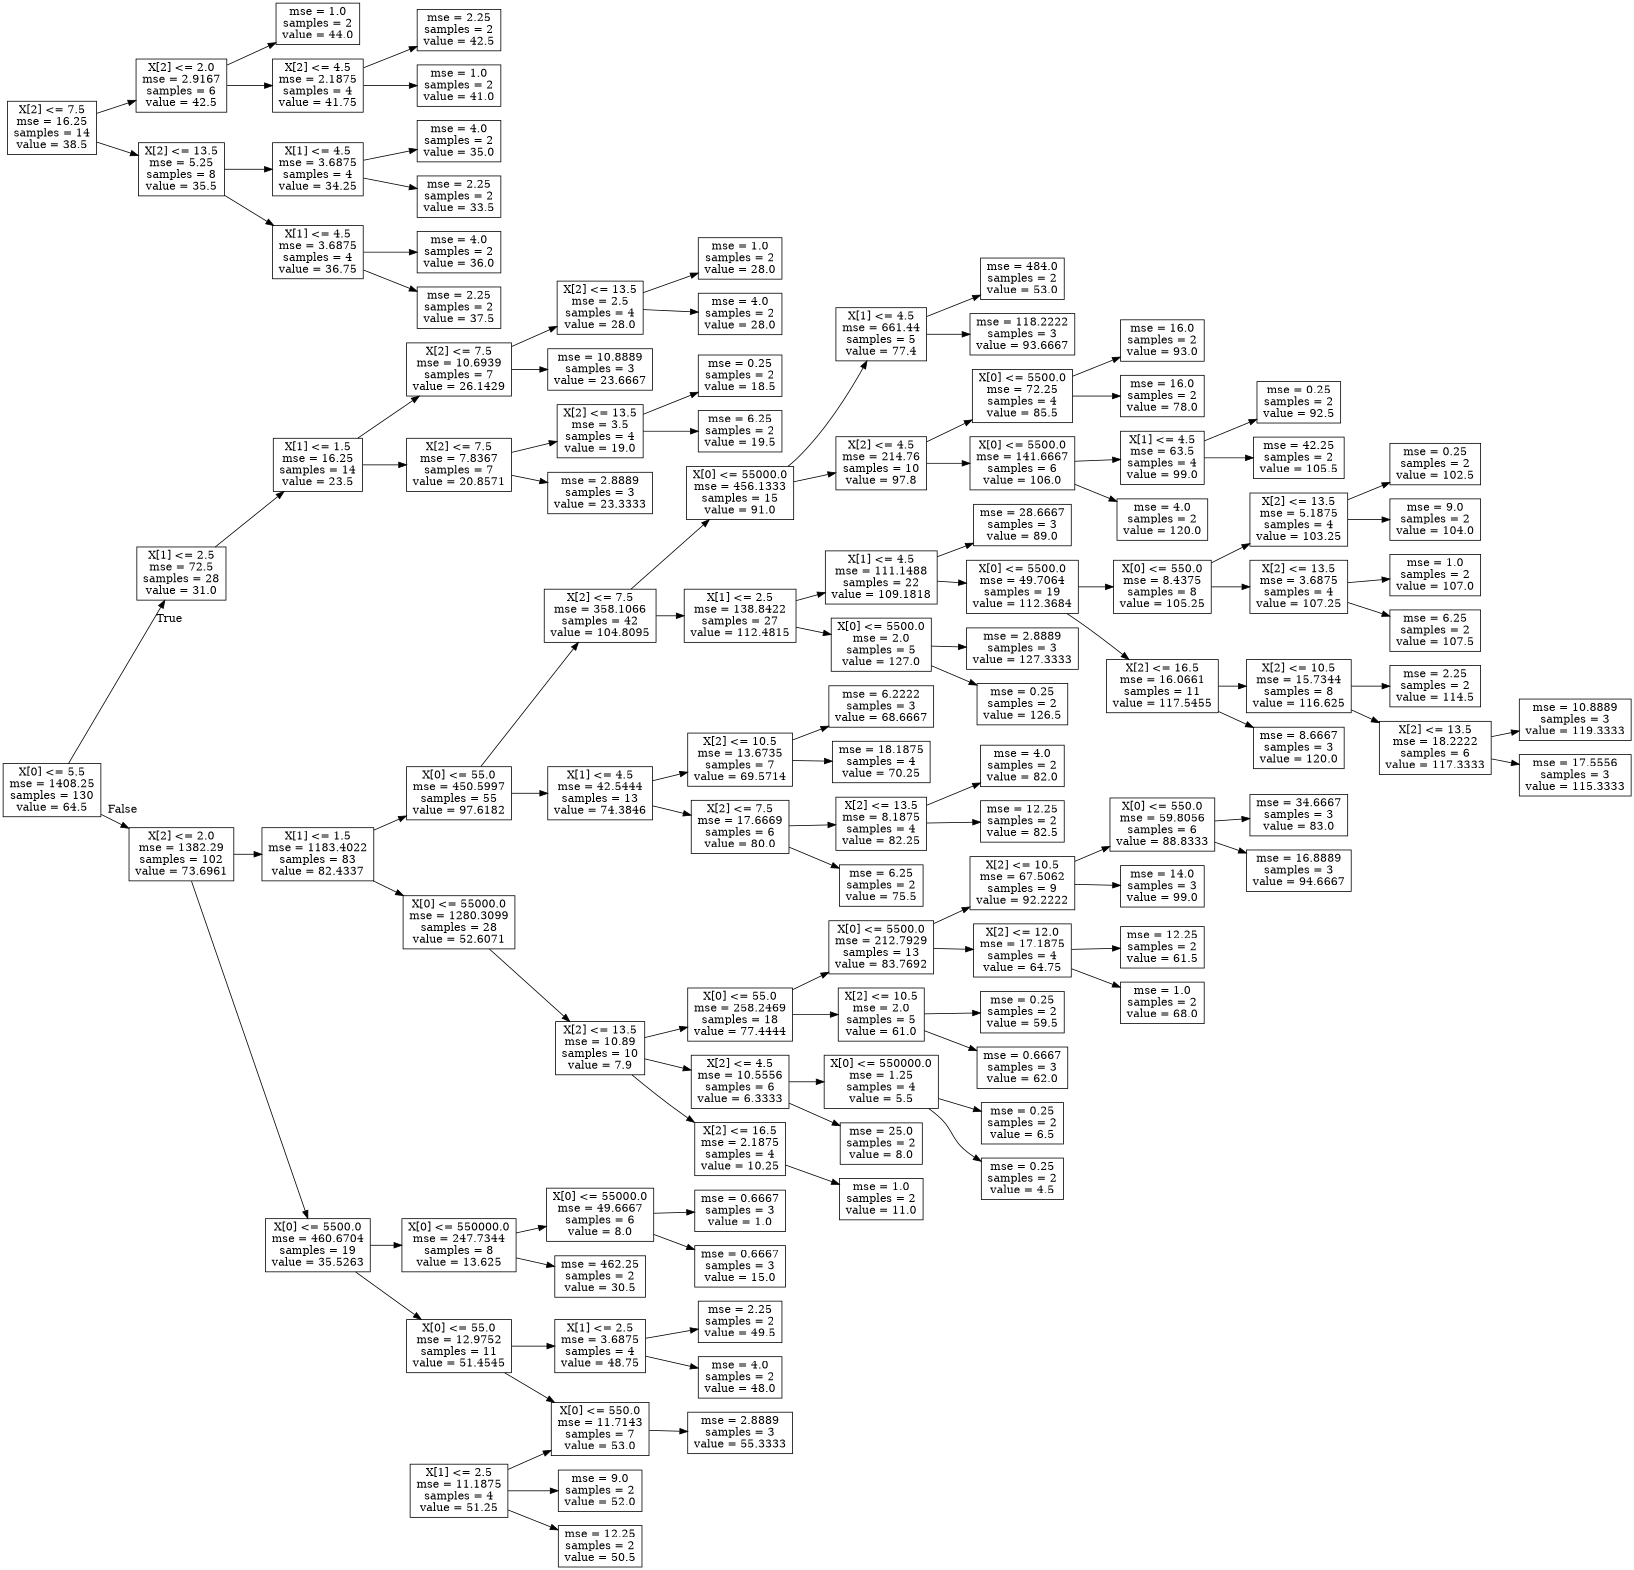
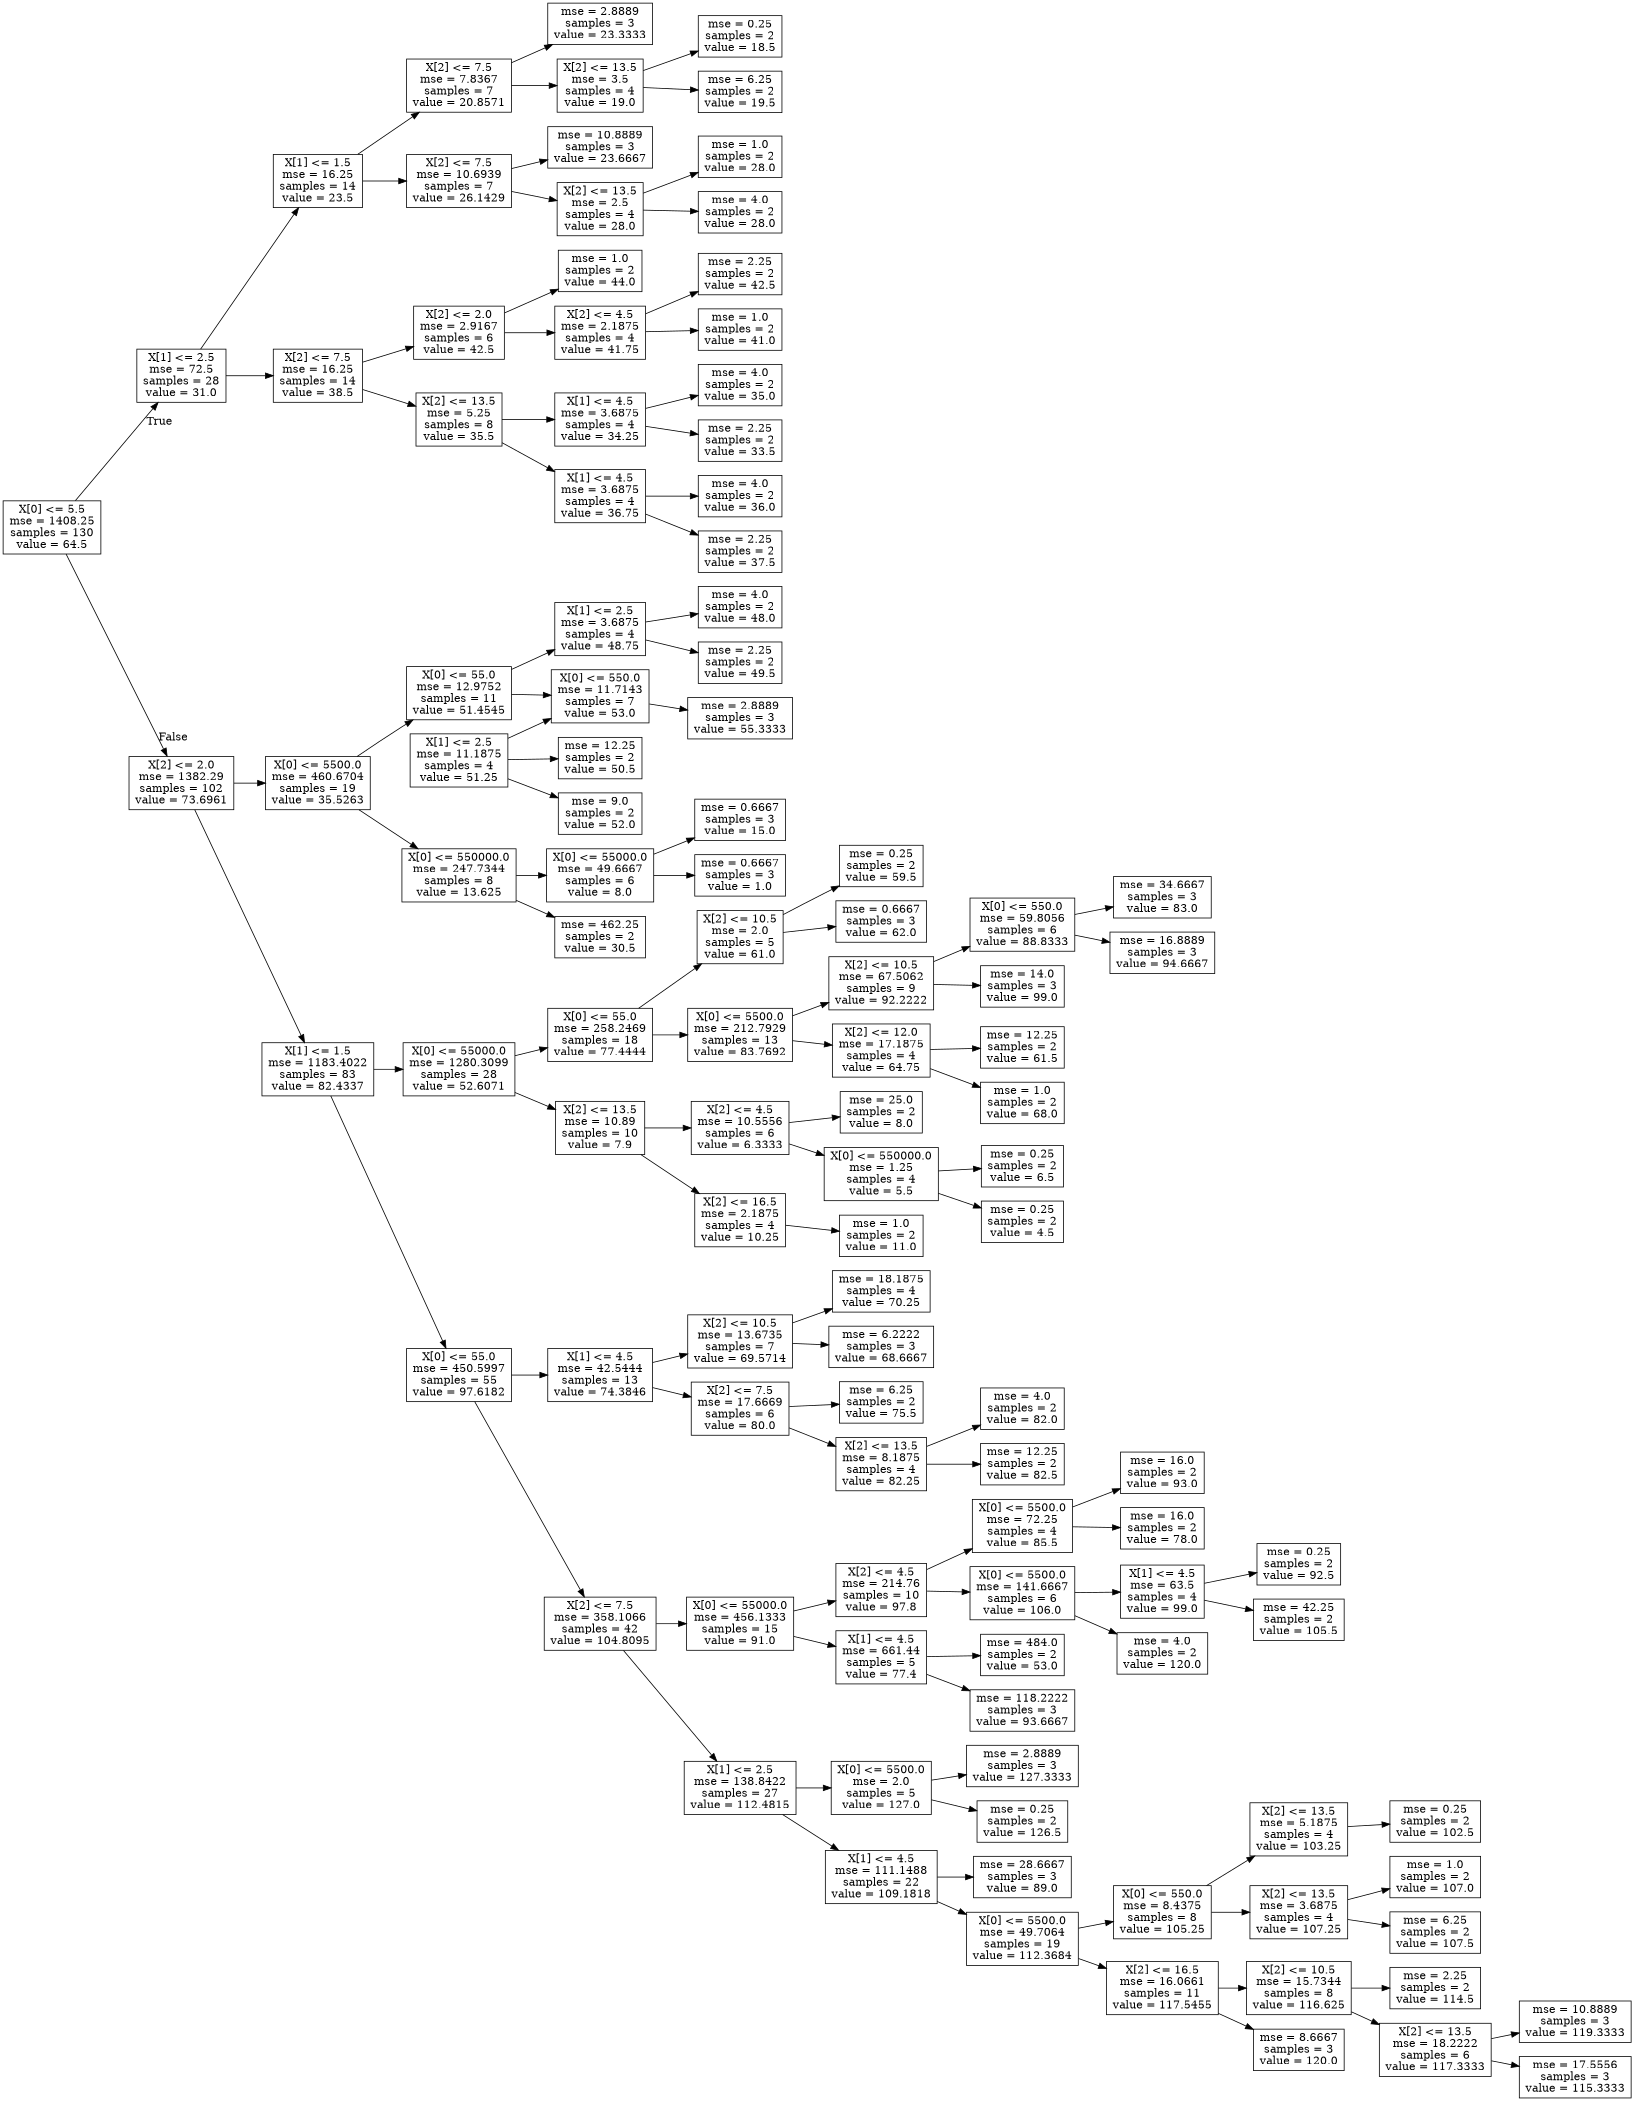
none -> (246, 376)
(1435, 520) -> none
(662, 1033) -> (527, 1053)
